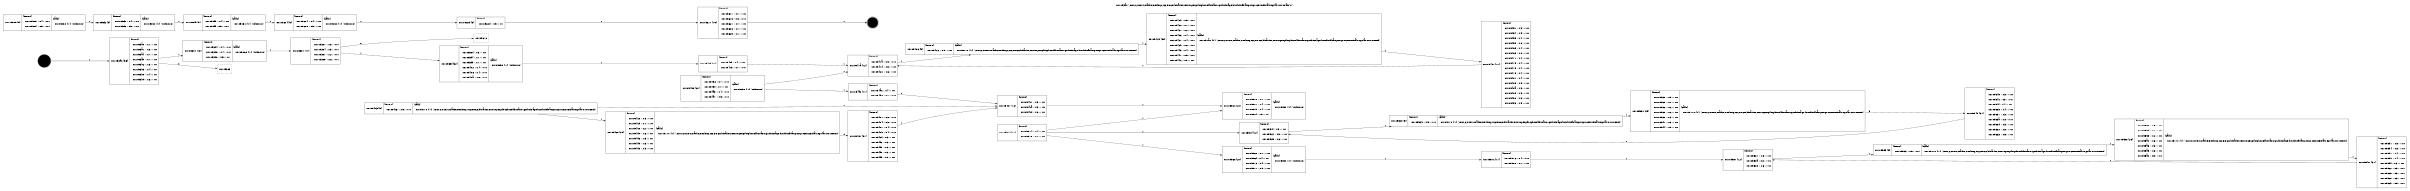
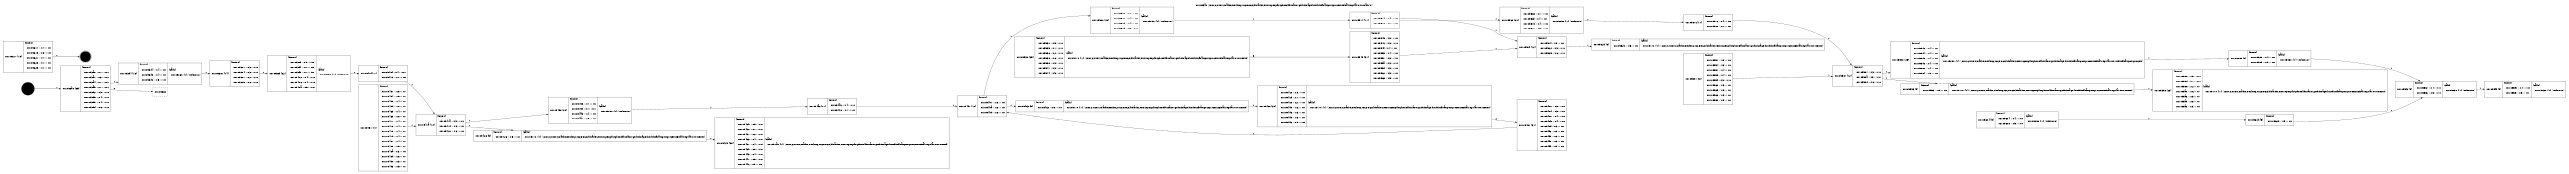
(269, 23) -> none
(601, 23) -> (2359, 118)
(481, 38) -> none
(1430, 57) -> none
none -> (2017, 60)
(806, 79) -> (506, 118)
(797, 107) -> (1010, 106)
(1626, 116) -> none
(1134, 120) -> (1261, 20)
(2352, 158) -> none
